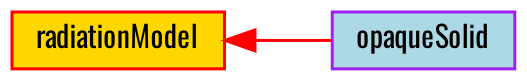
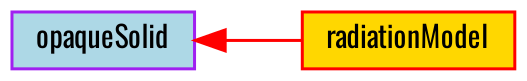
(293, 40) -> (263, 40)
